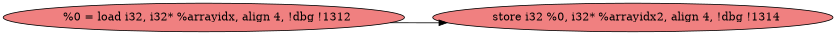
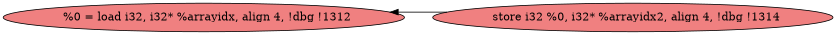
(415, 23) -> (423, 12)
